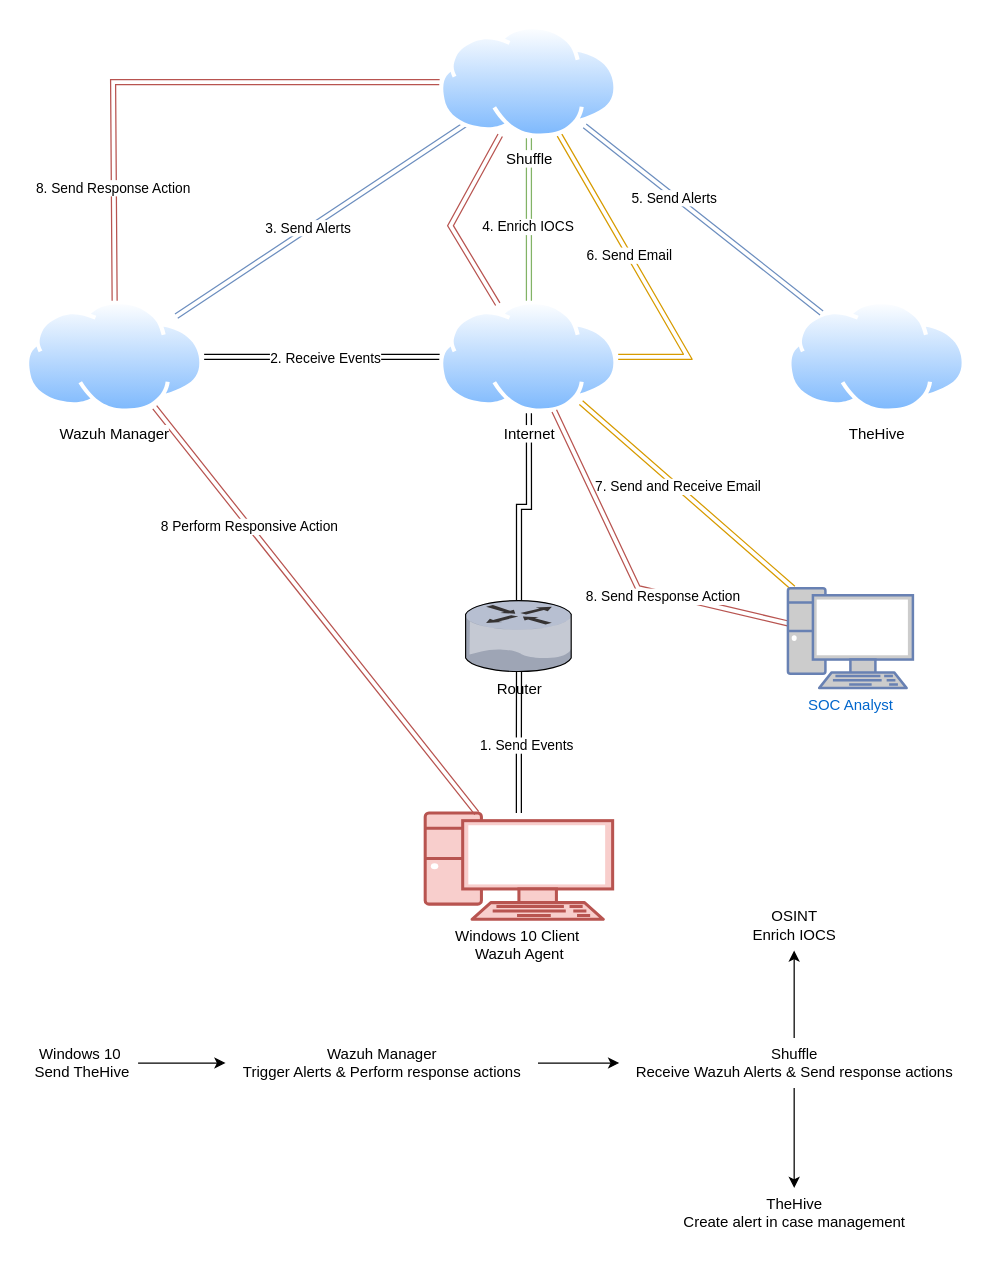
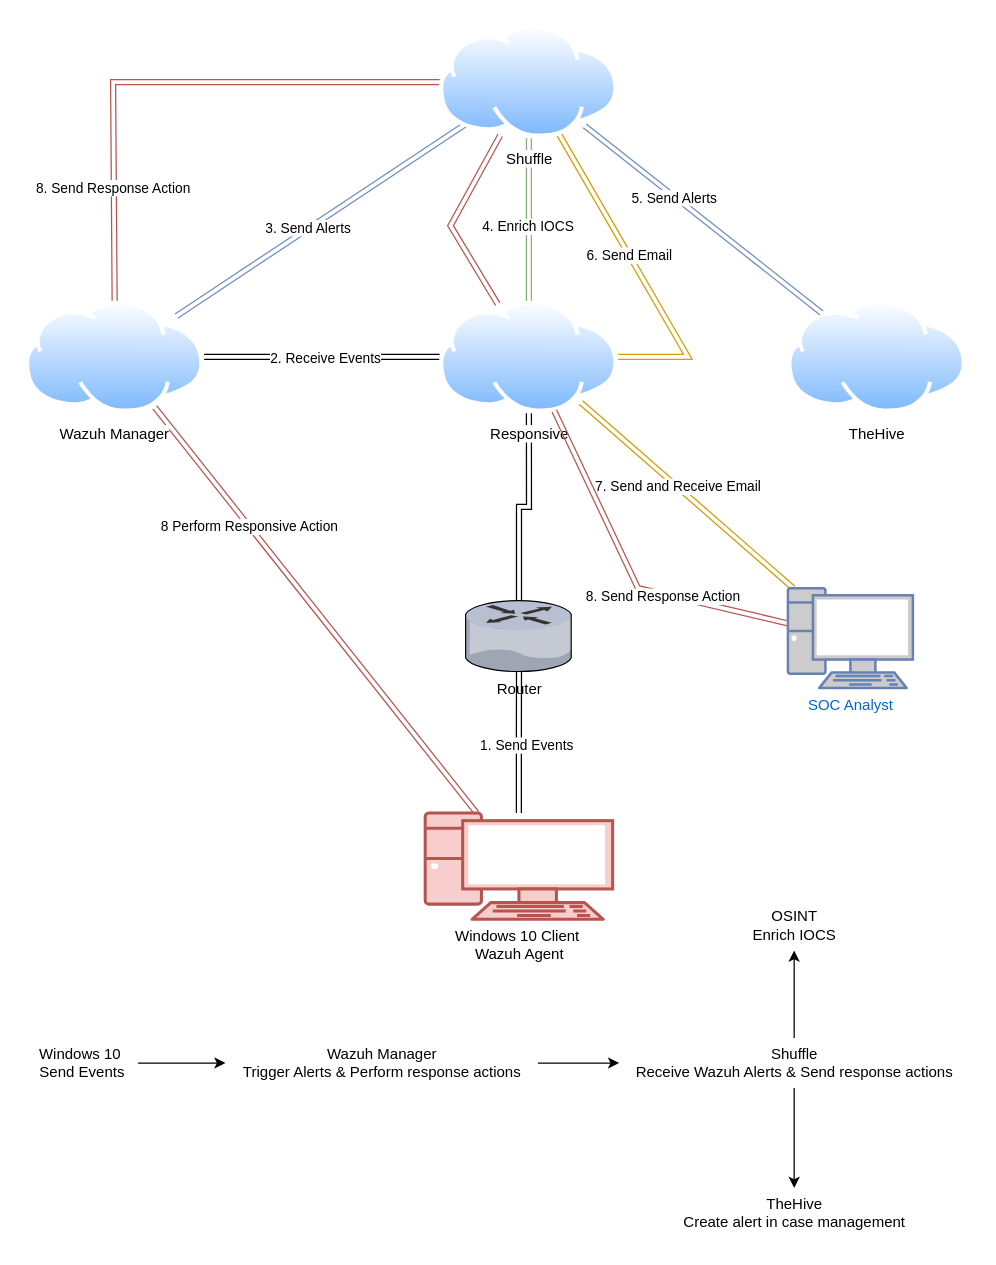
(530, 435) -> (530, 435)
(83, 1063) -> (83, 1063)
